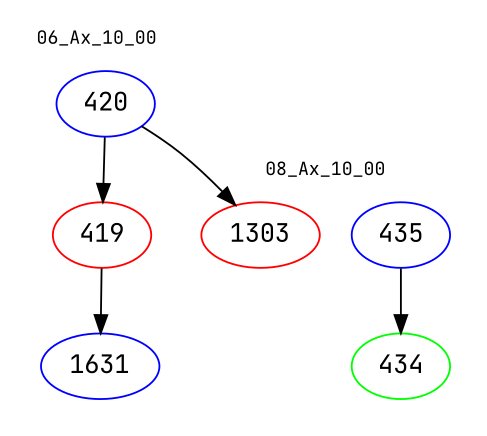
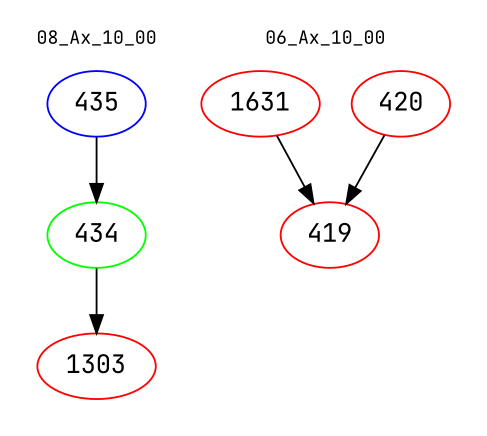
(106, 104) -> (401, 104)
(200, 170) -> (97, 292)
(101, 292) -> (291, 161)
(100, 366) -> (261, 104)
